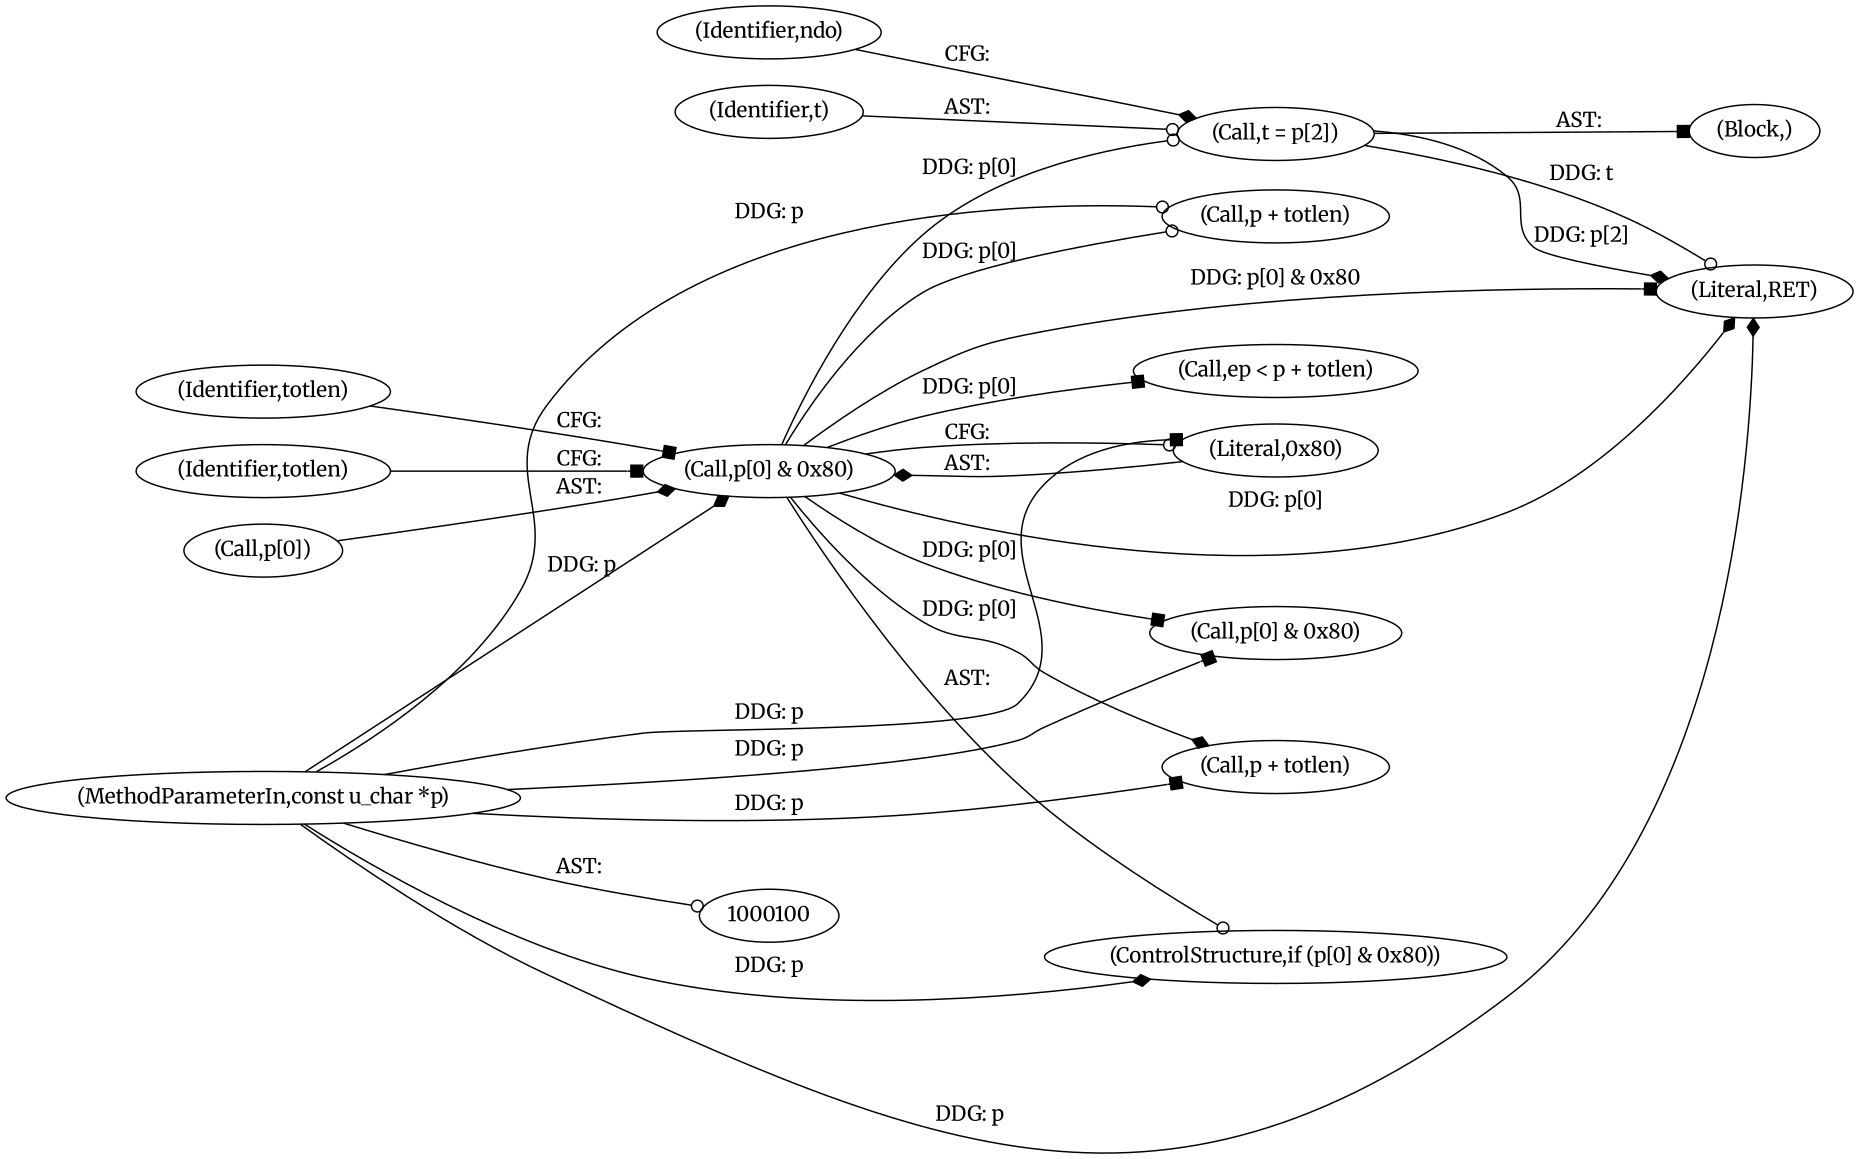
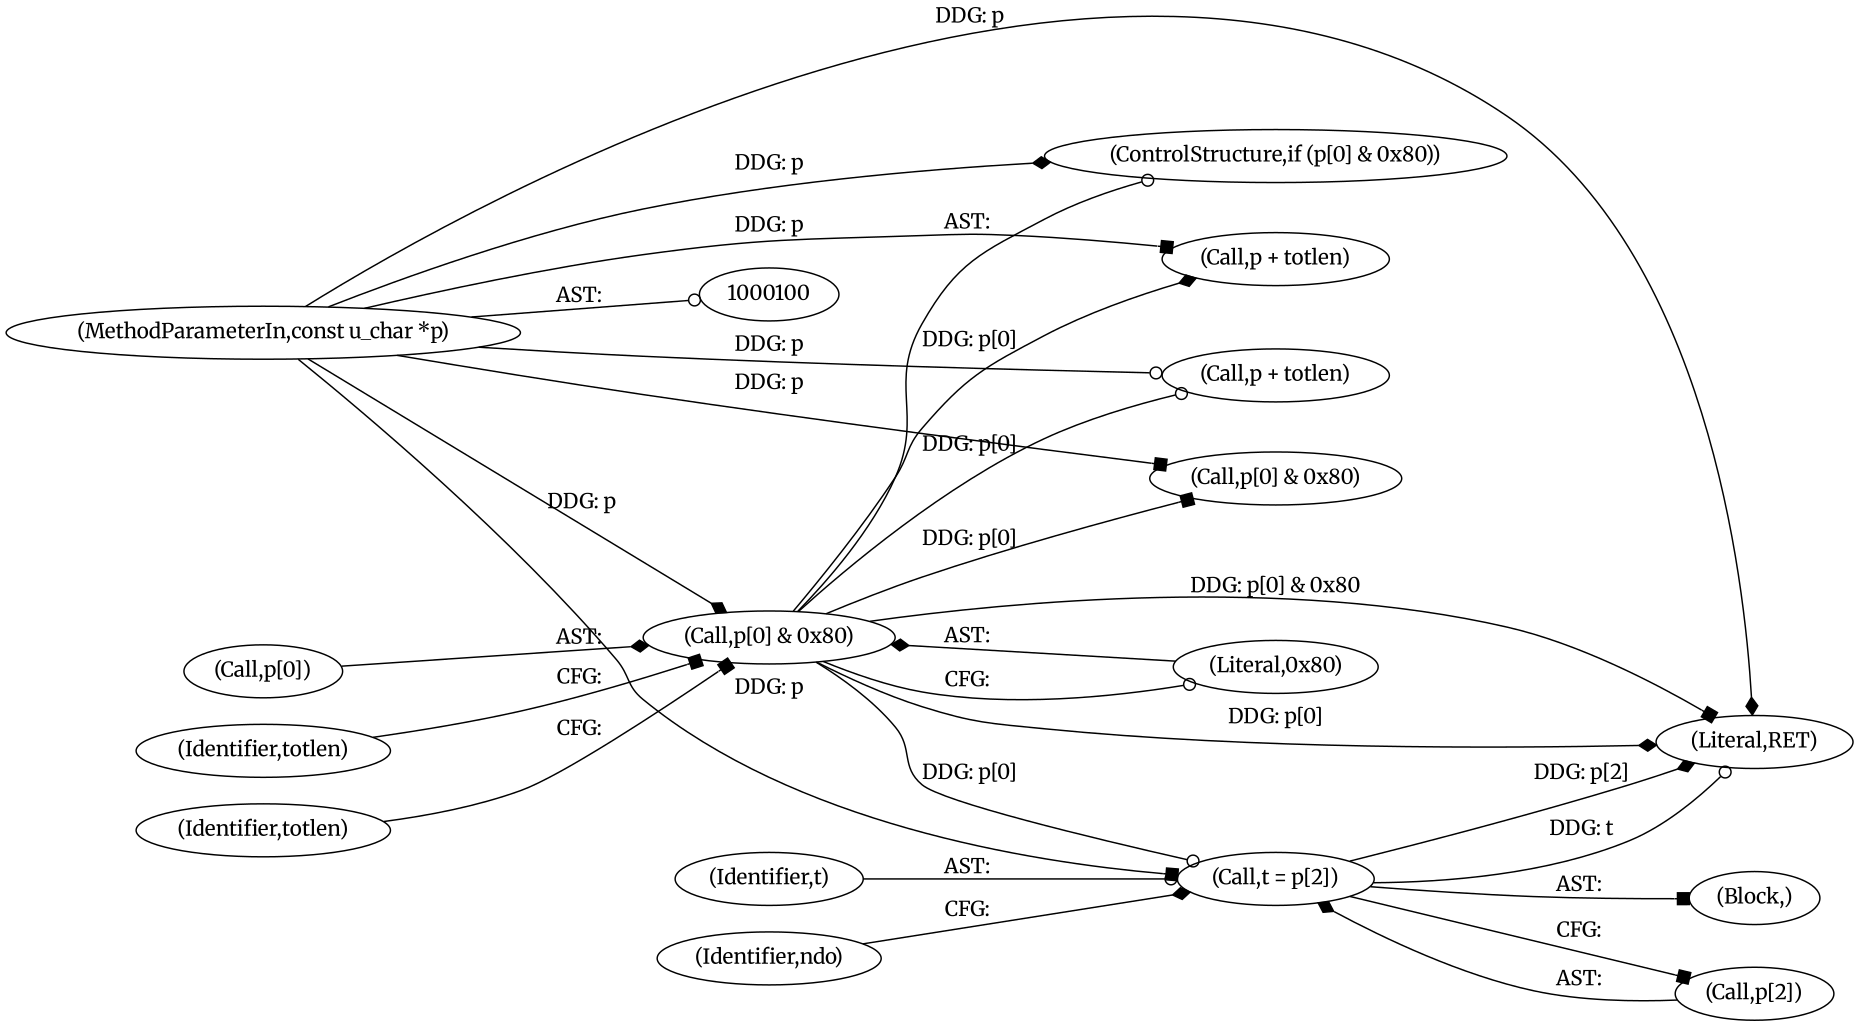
(1276, 371) -> none
(885, 725) -> (671, 719)
none -> (1755, 994)
